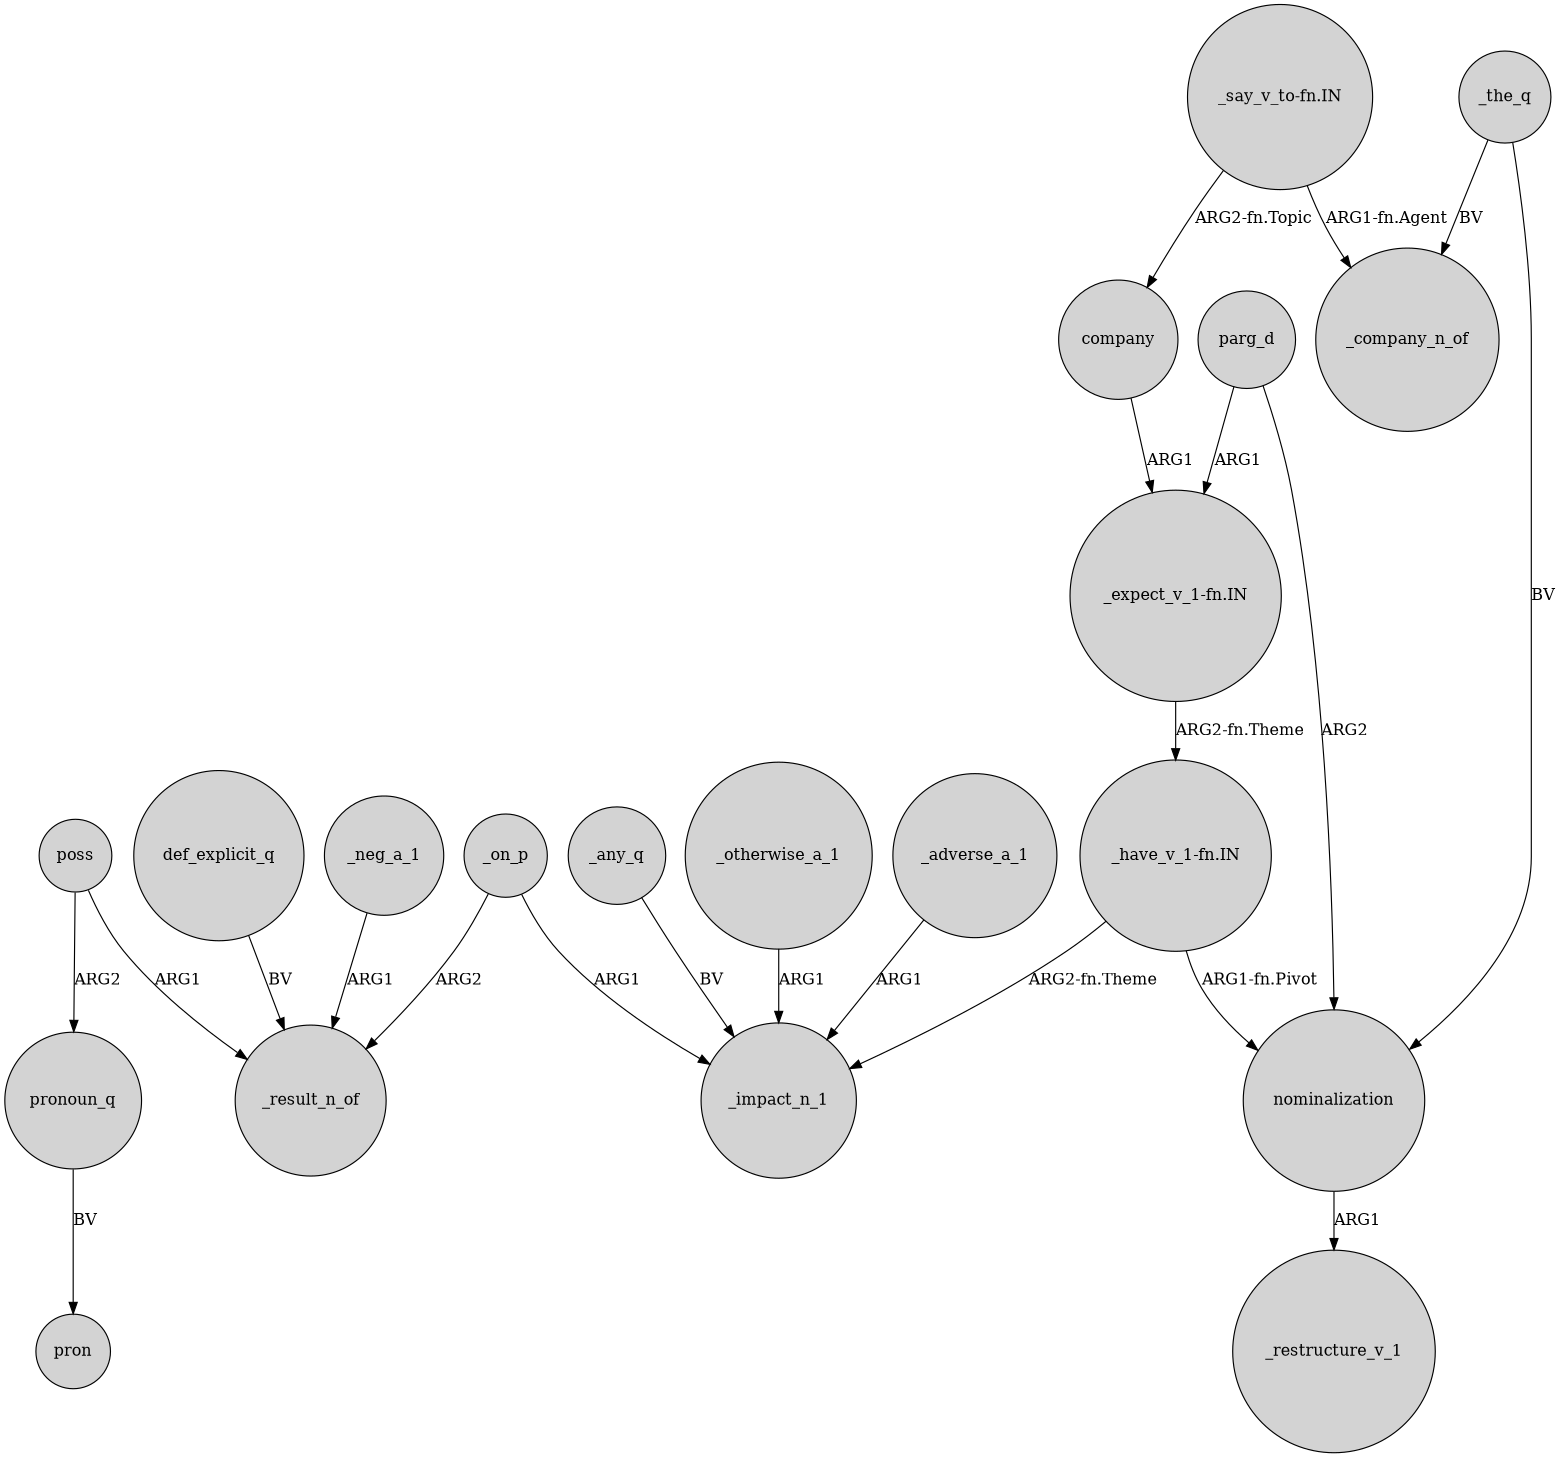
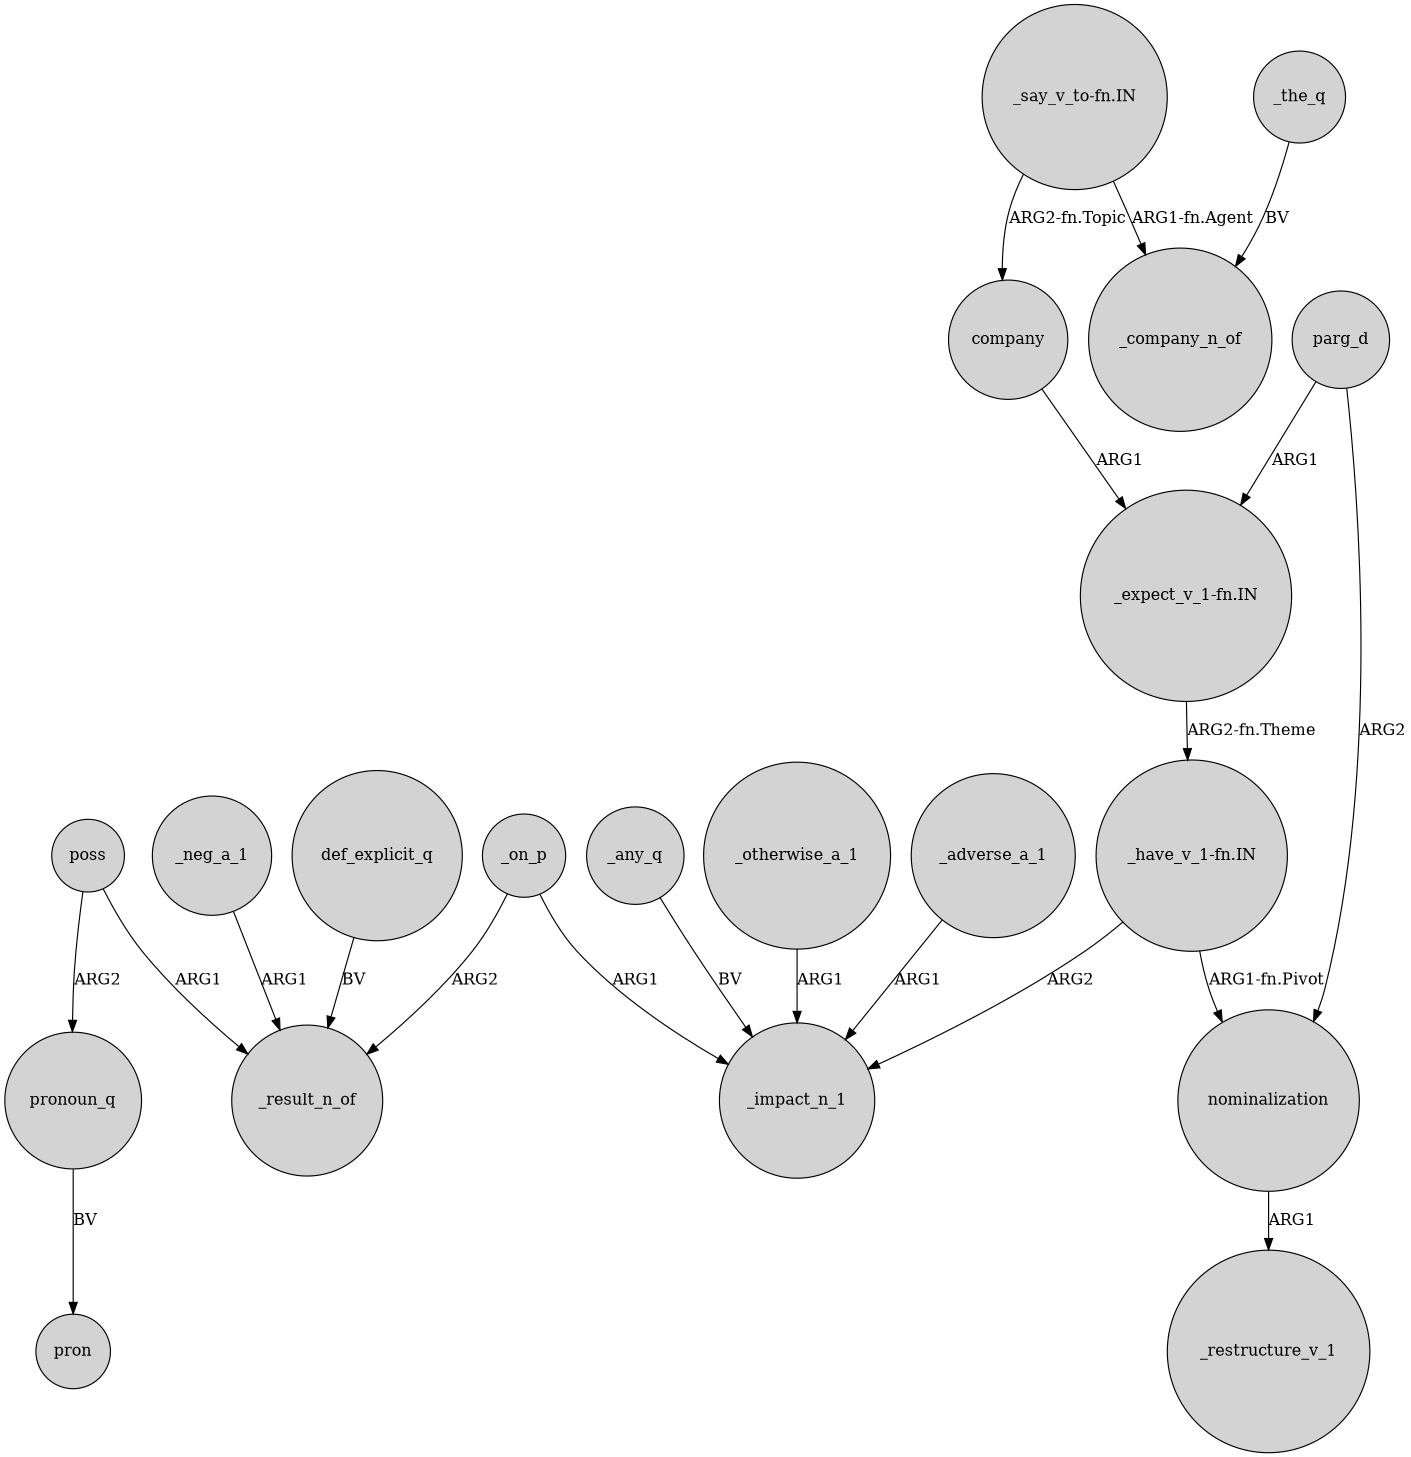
(1531, 611) -> none
(1093, 980) -> (1071, 980)
